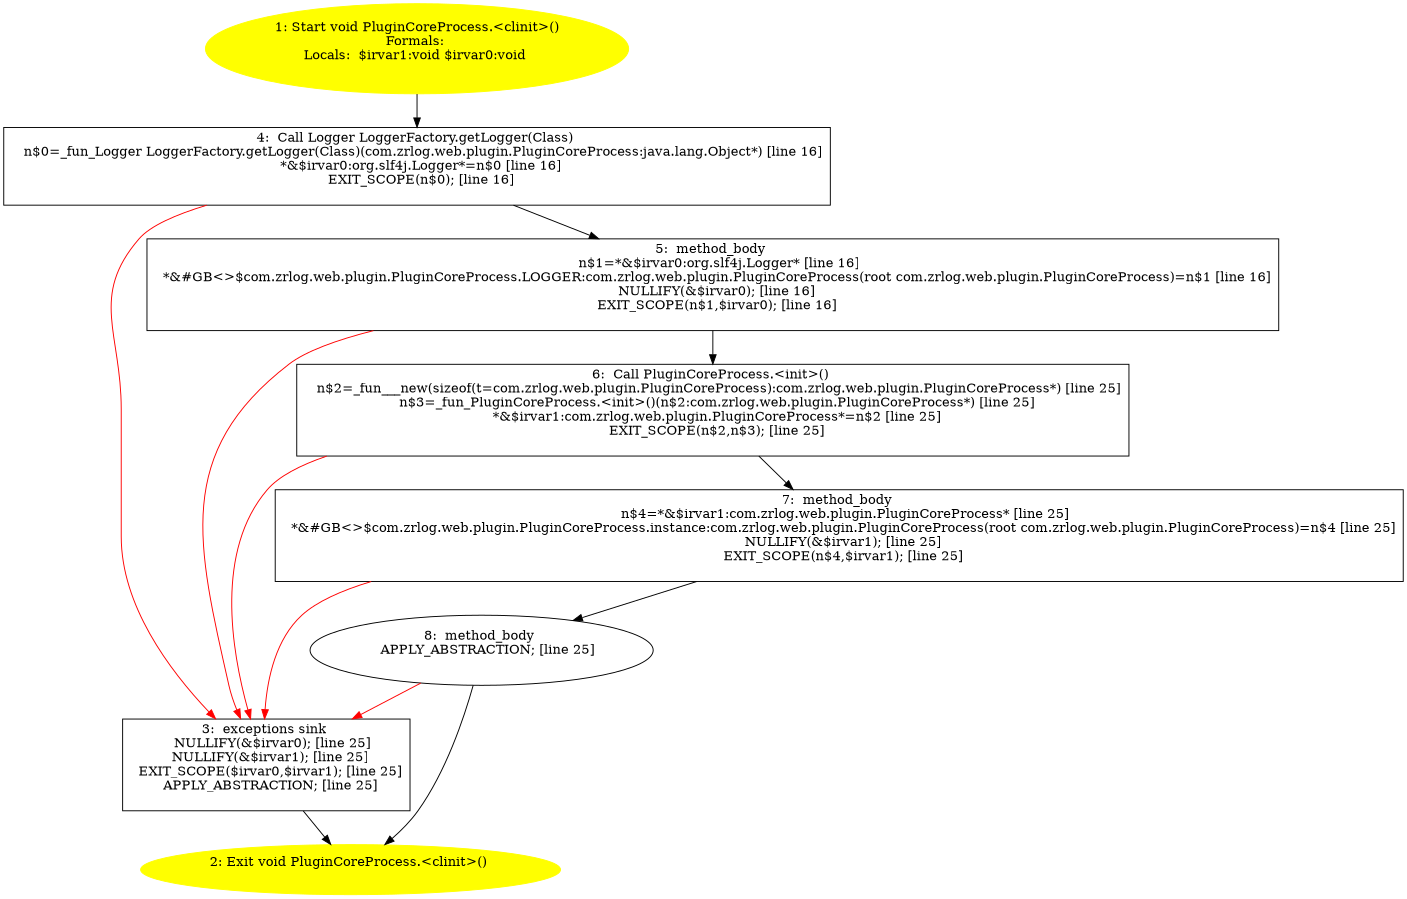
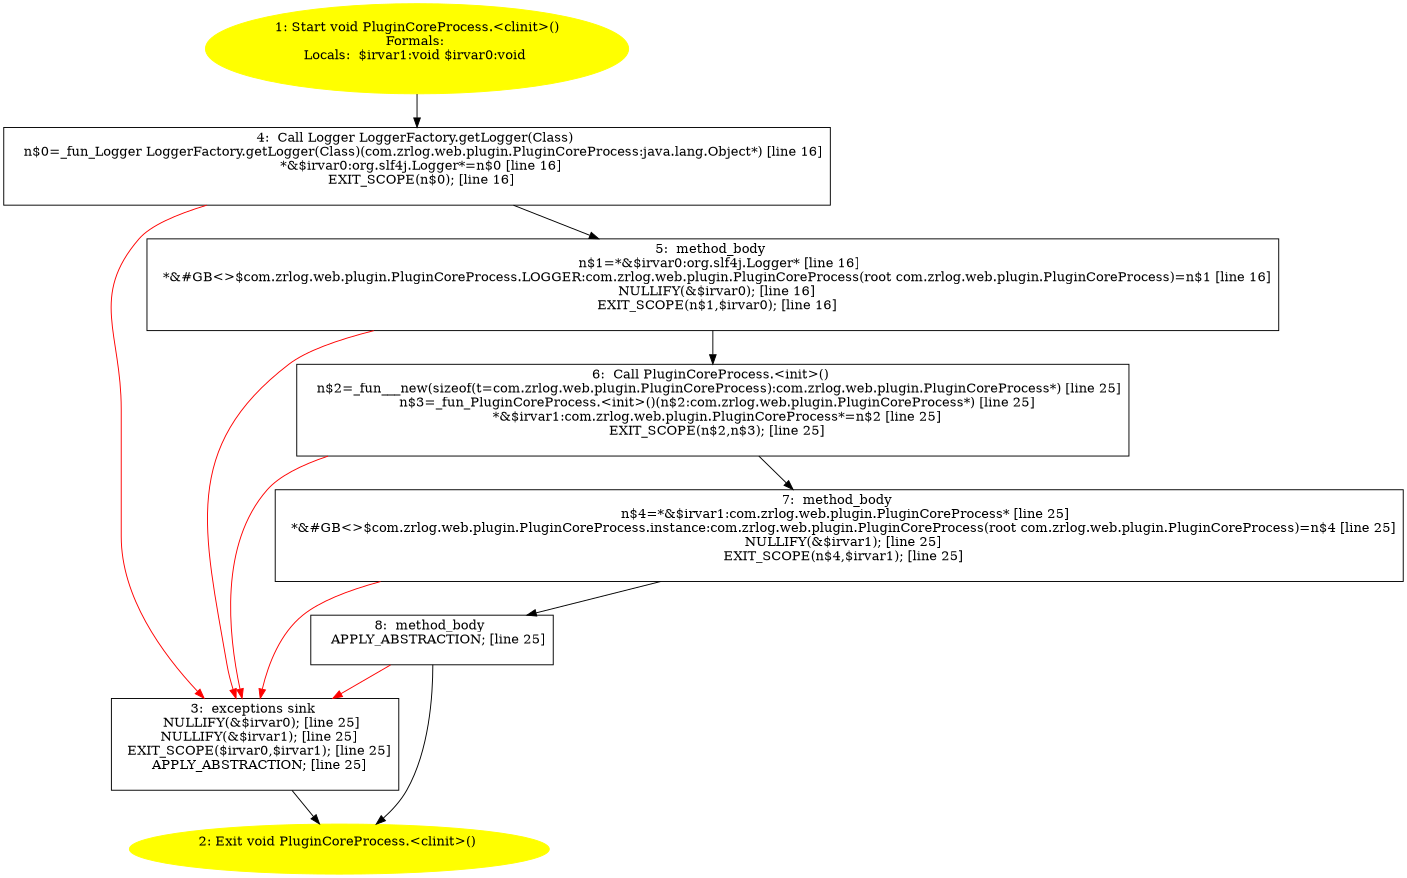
(482, 650) -> (432, 640)
